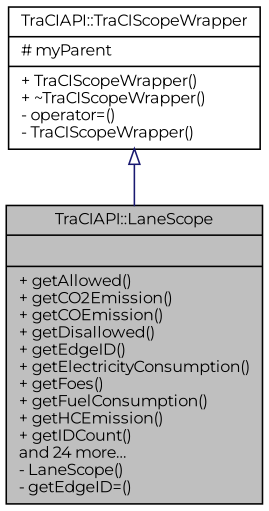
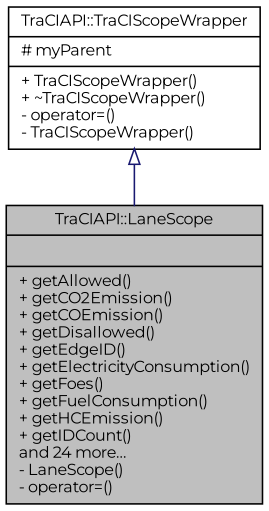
(76, 488) -> (66, 488)
